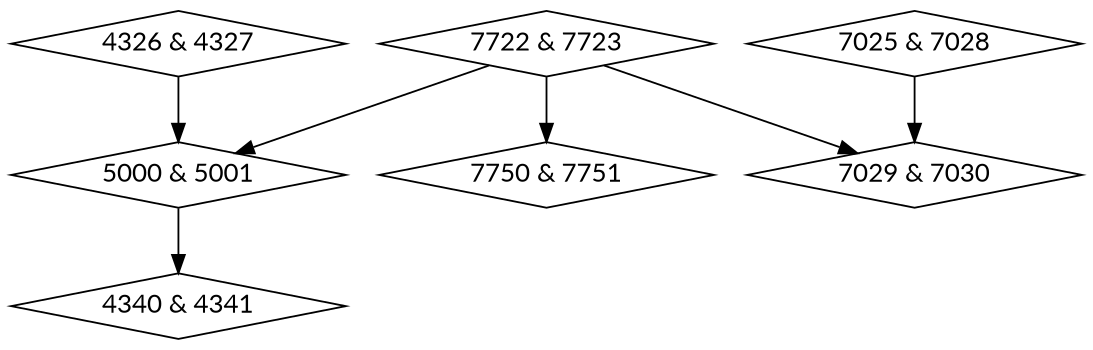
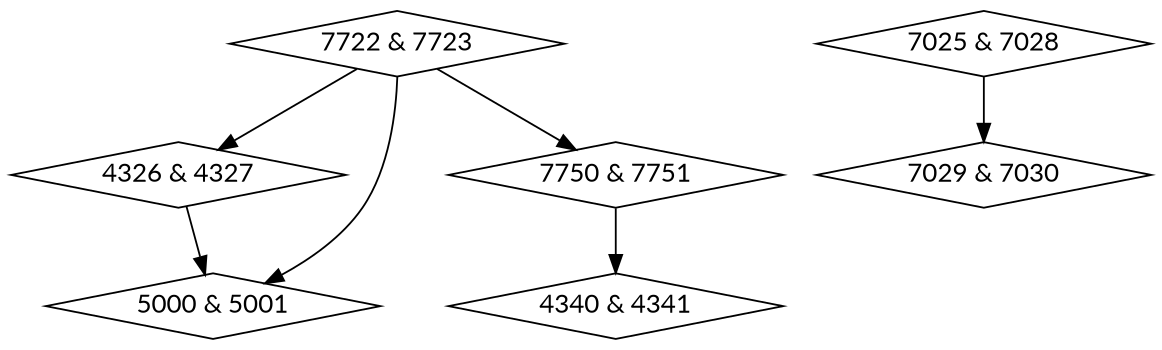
(722, 106) -> (296, 105)
(178, 232) -> (616, 232)
